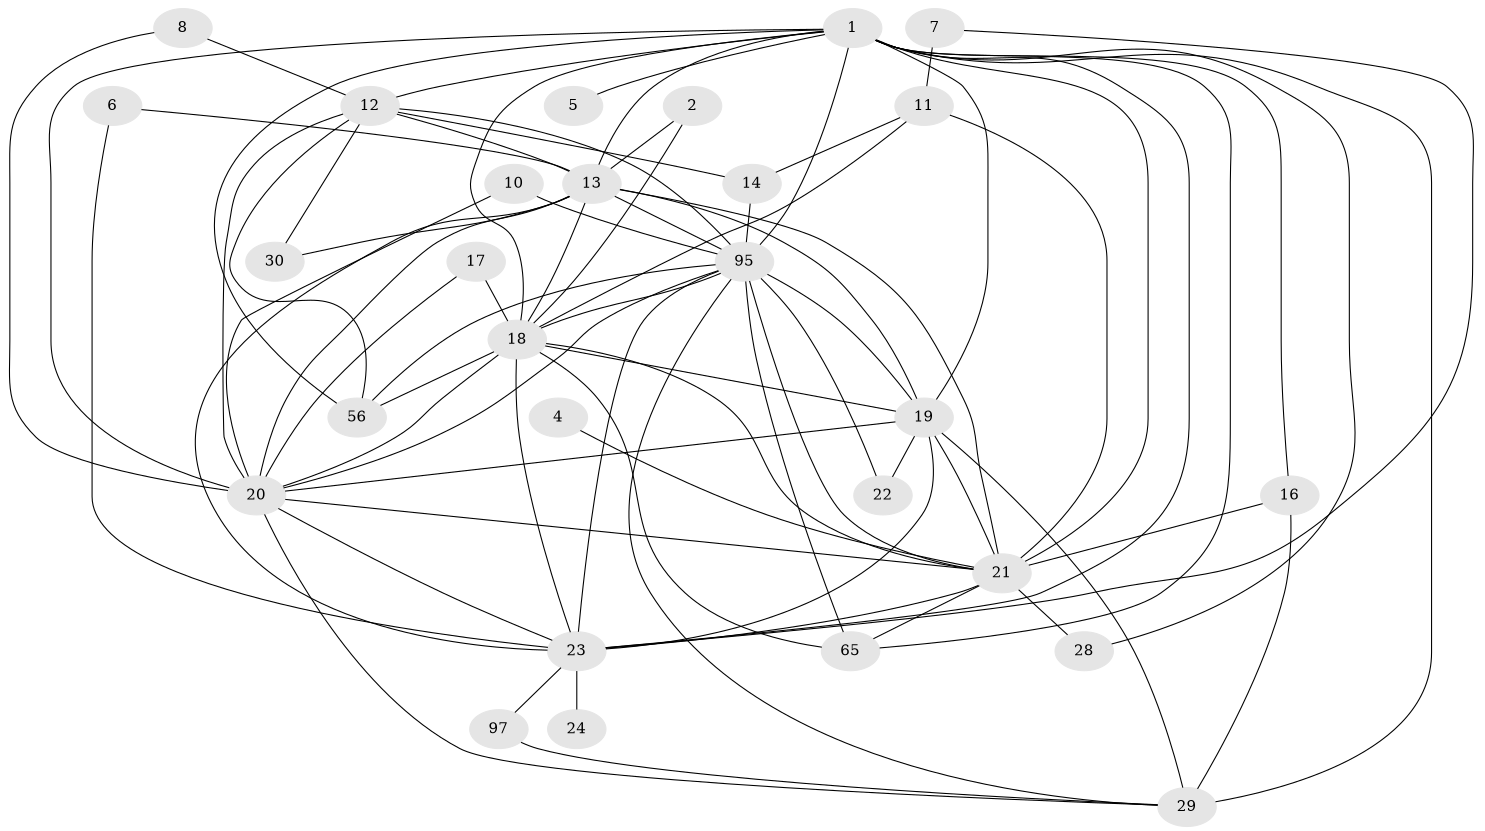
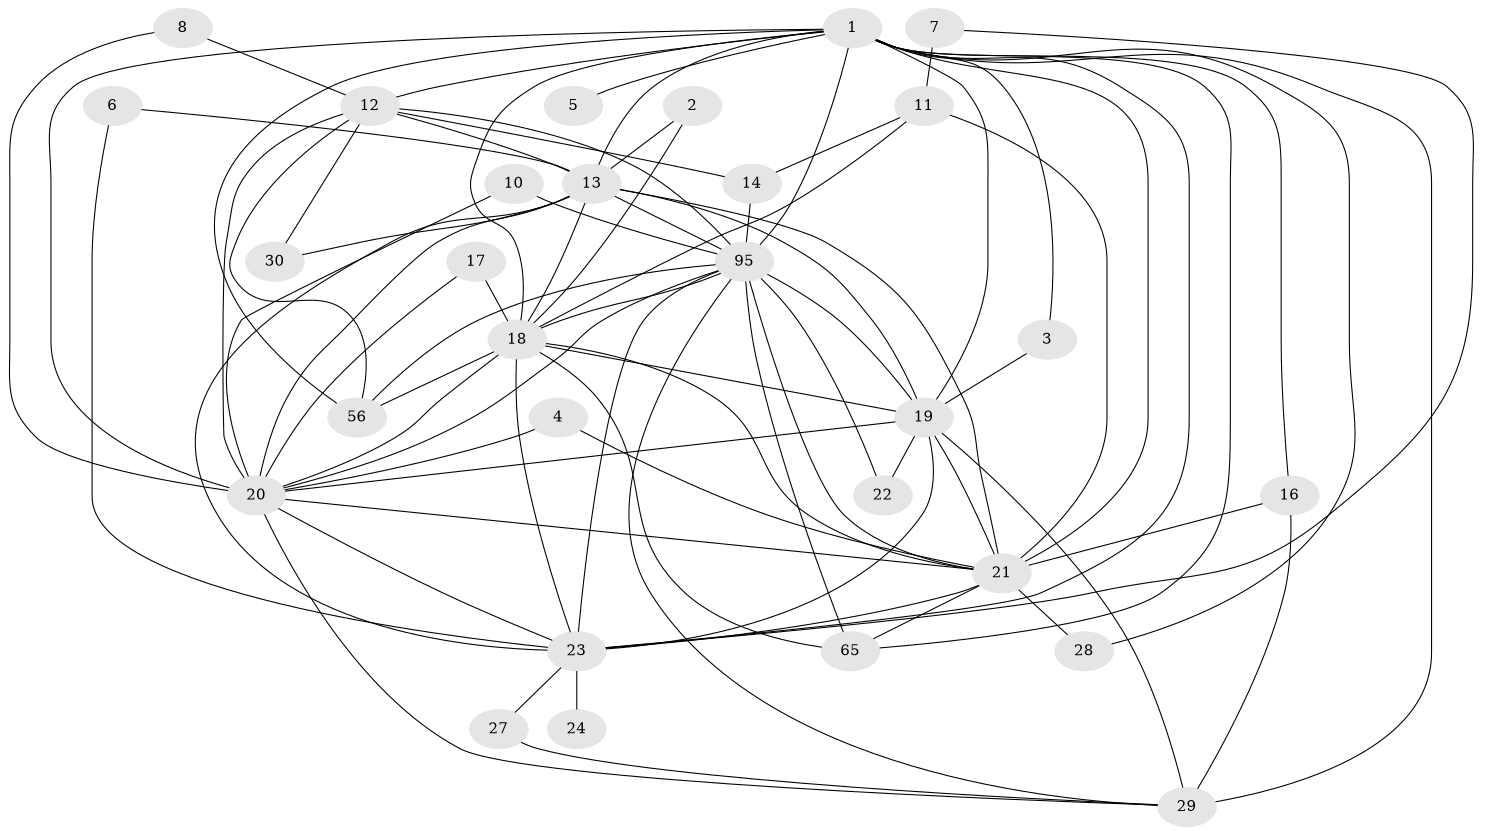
none -> (1047, 340)
none -> (411, 465)
(499, 729) -> (499, 729)
